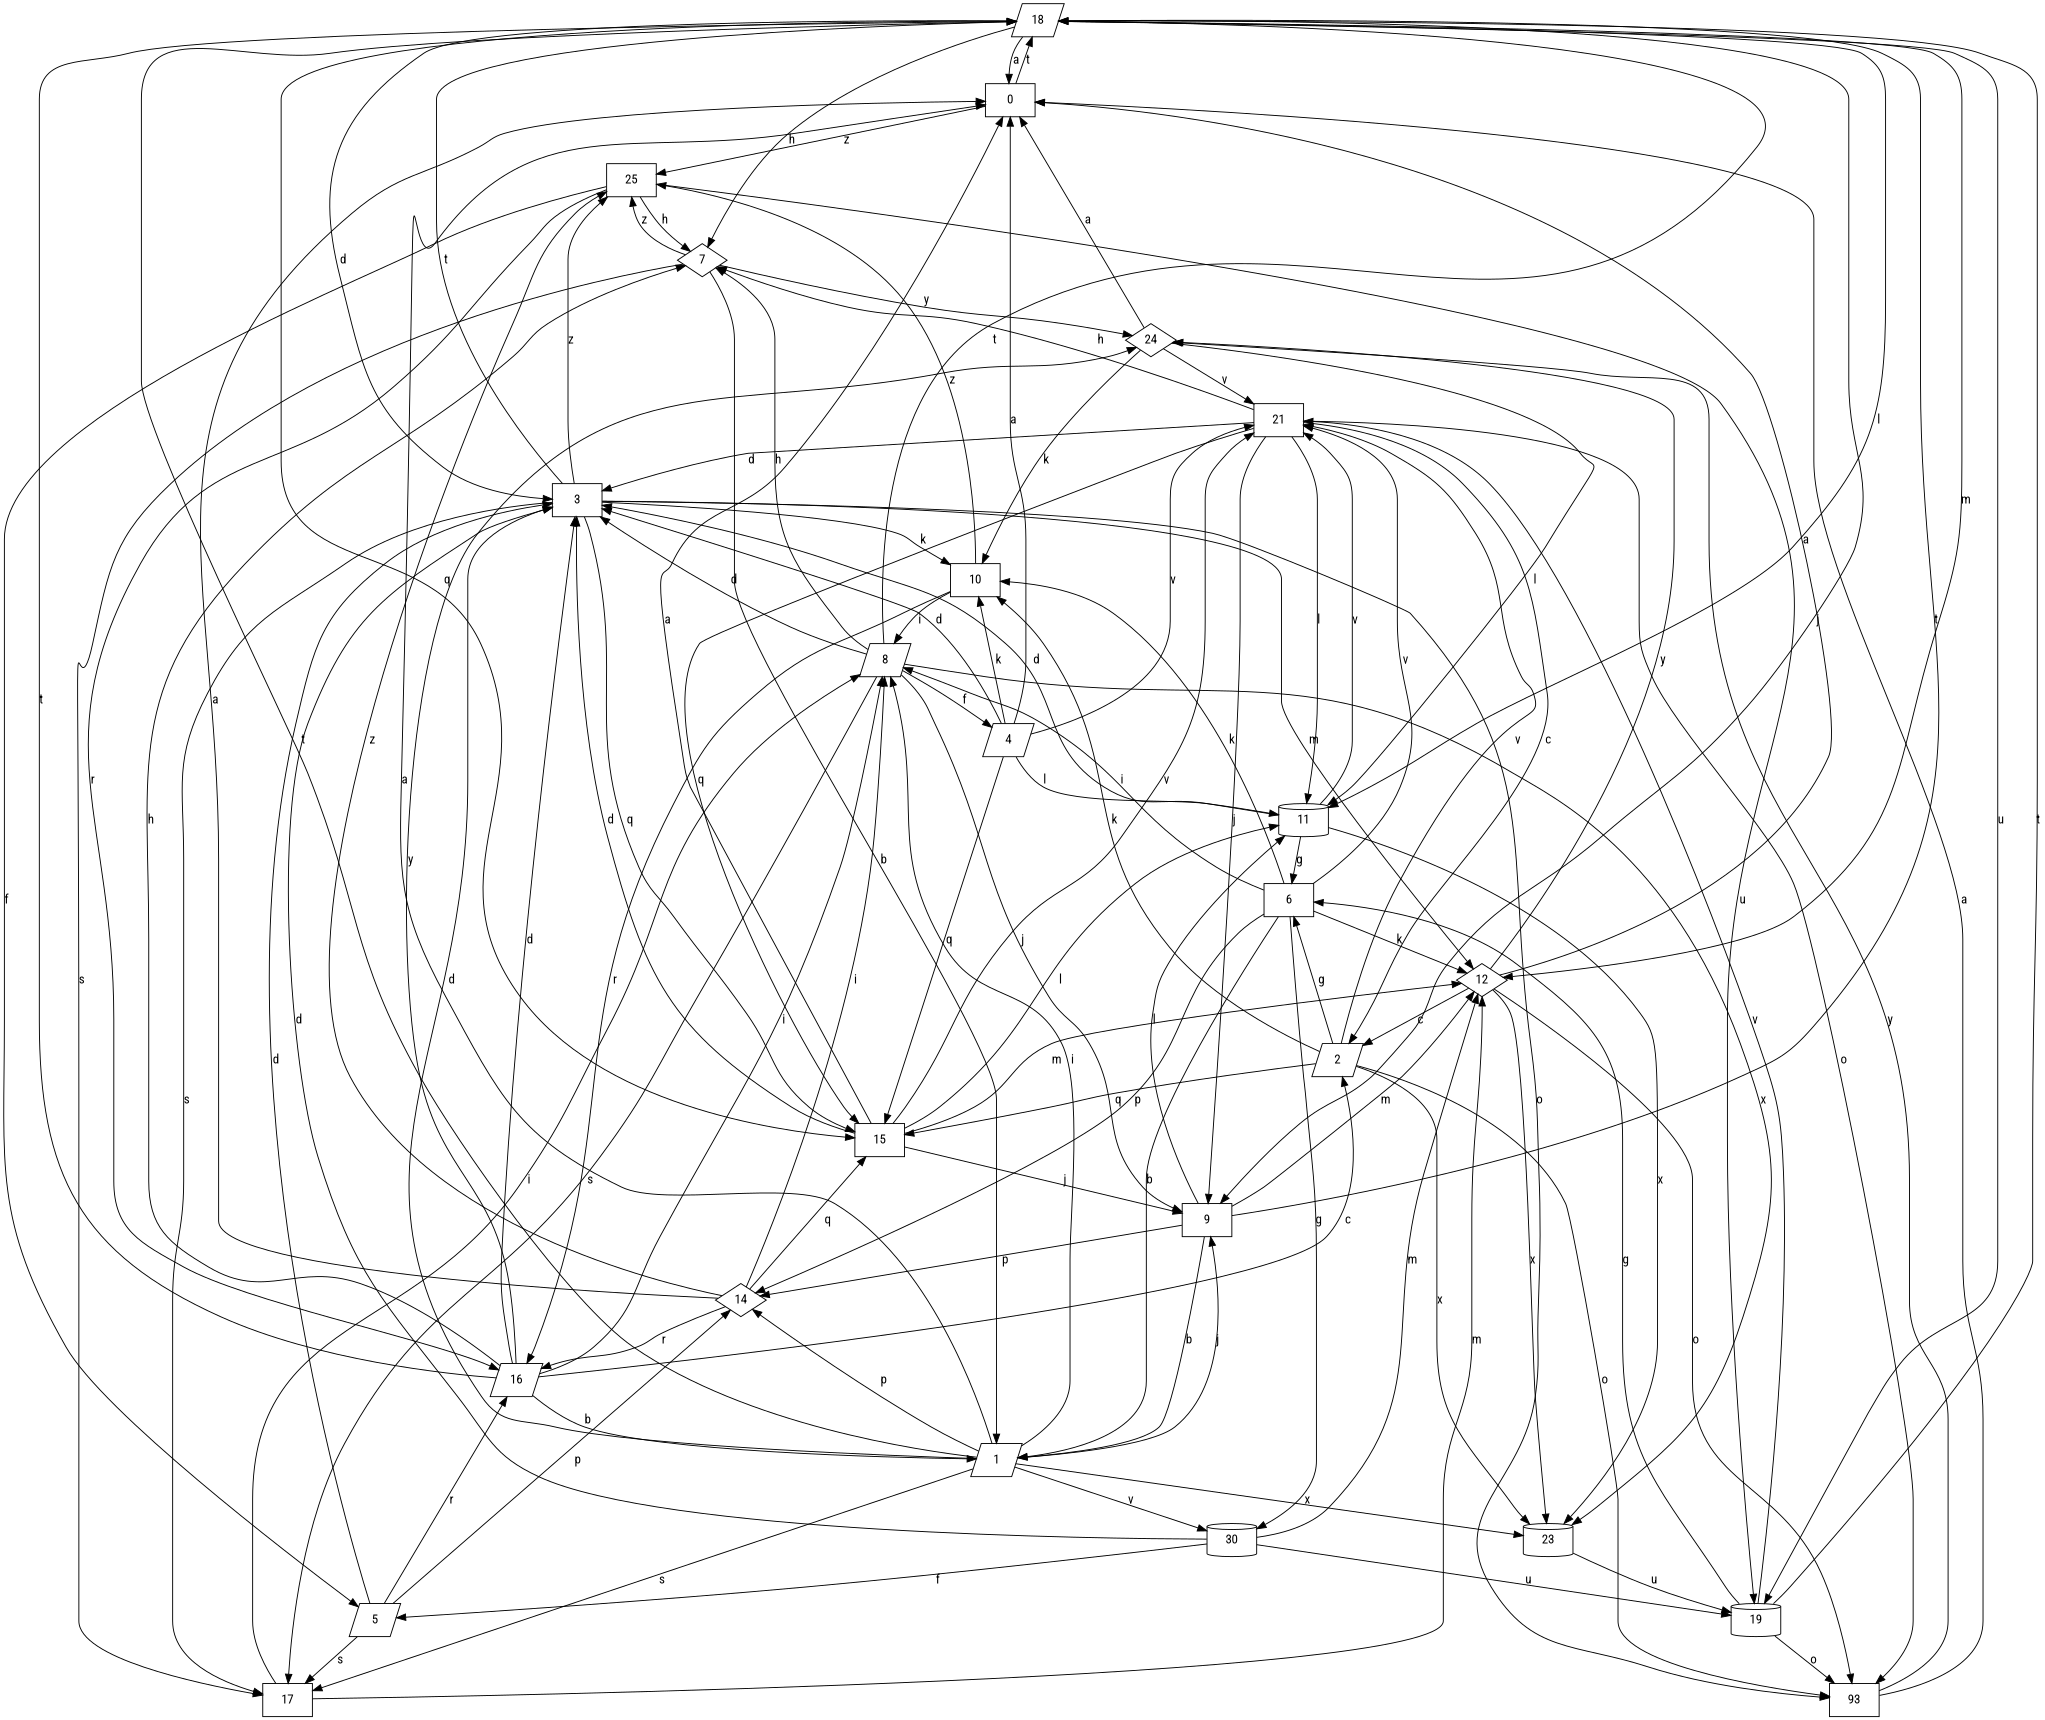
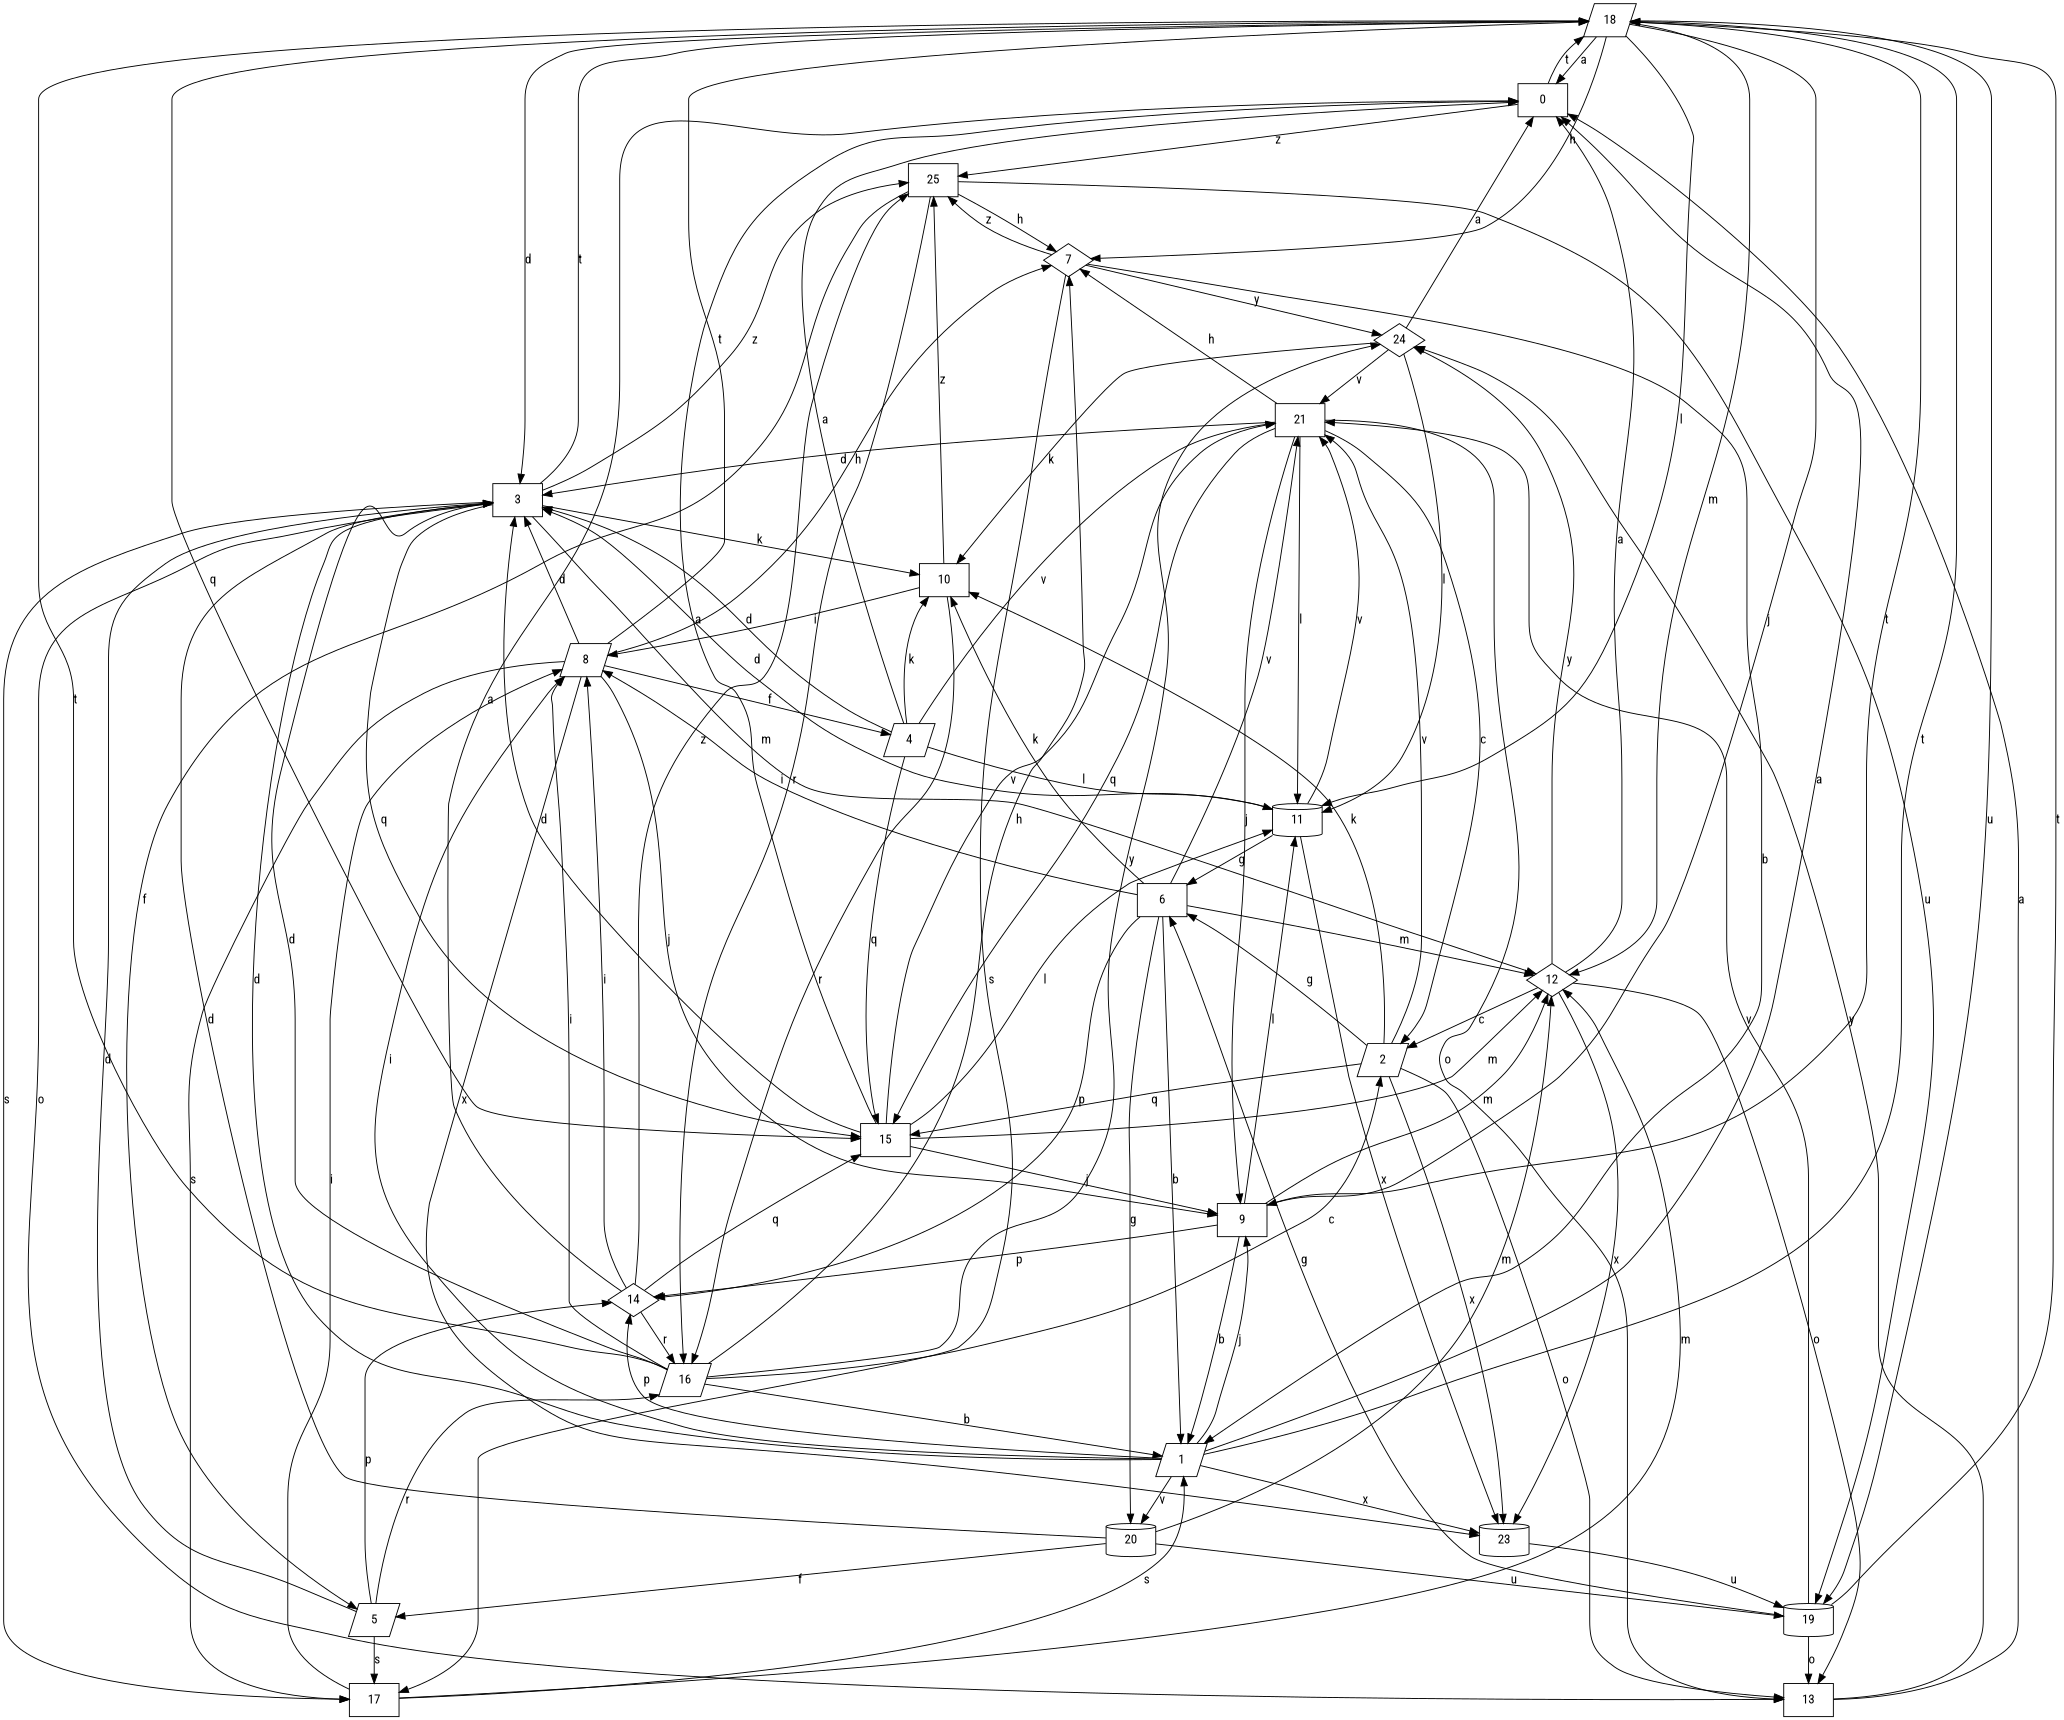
(1400, 940) -> (1404, 940)
(1232, 1540) -> (1131, 1540)
(647, 1578) -> (828, 1661)
(1854, 1700) -> (1809, 1700)
